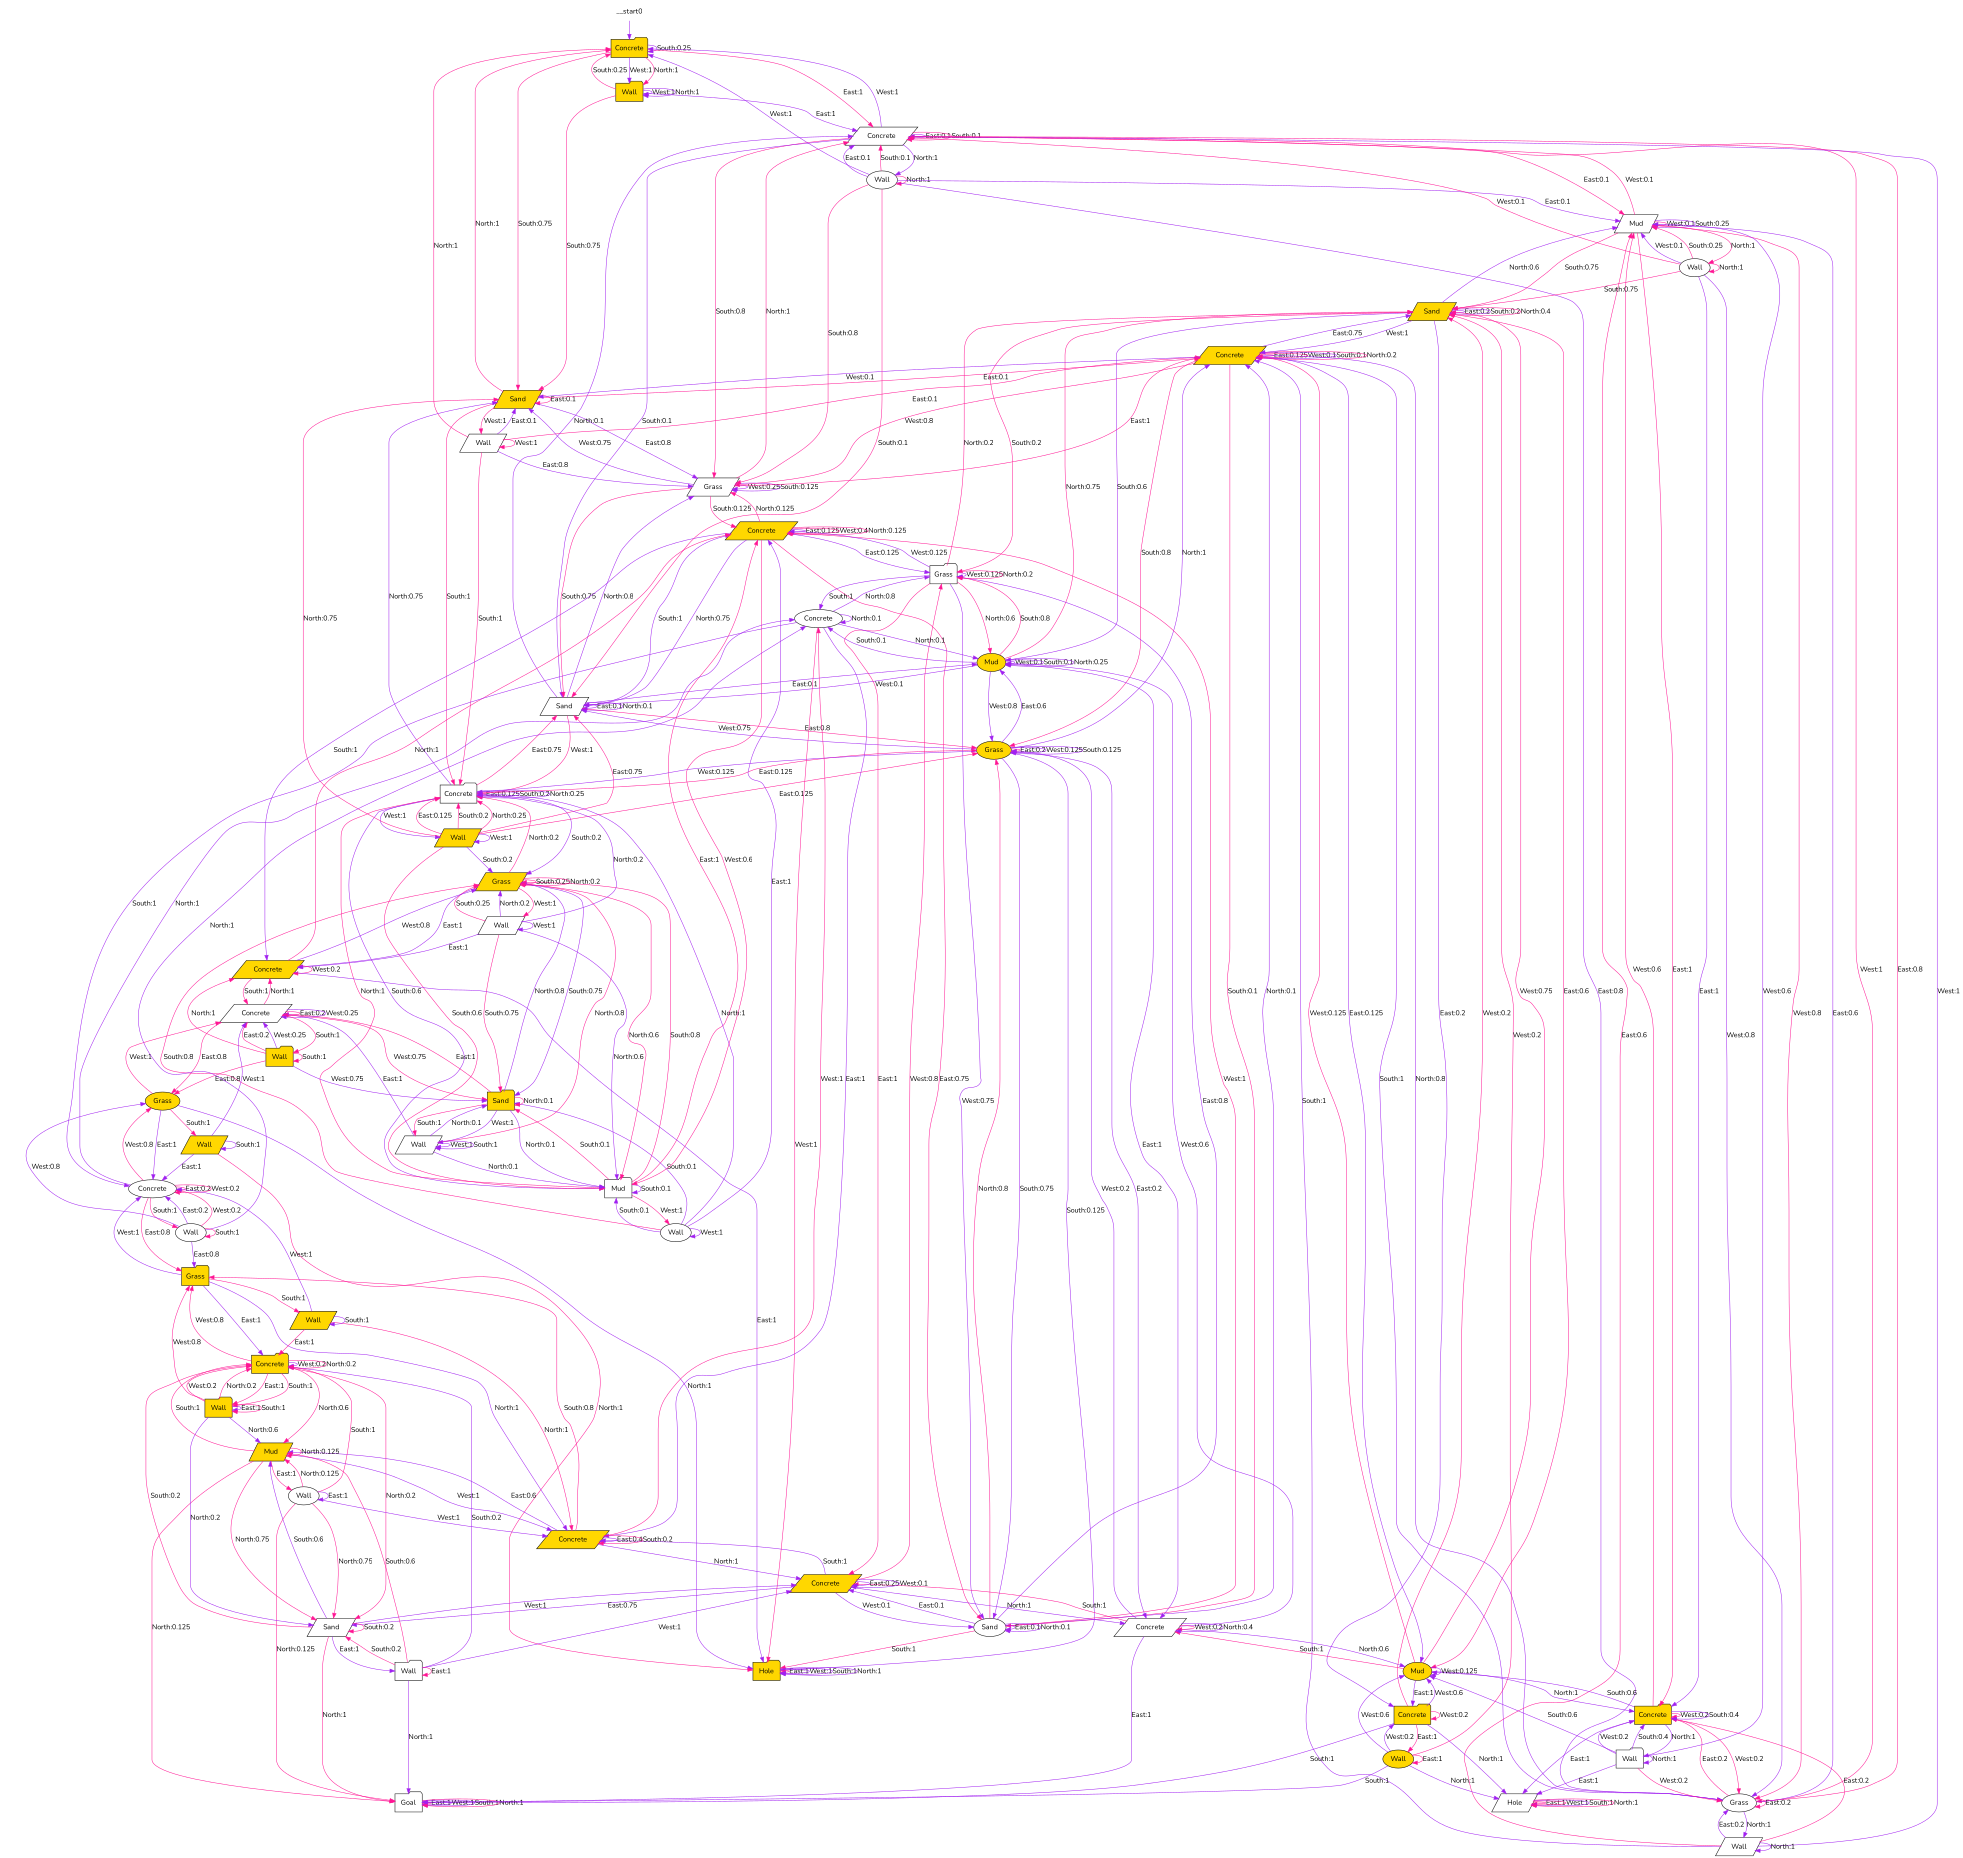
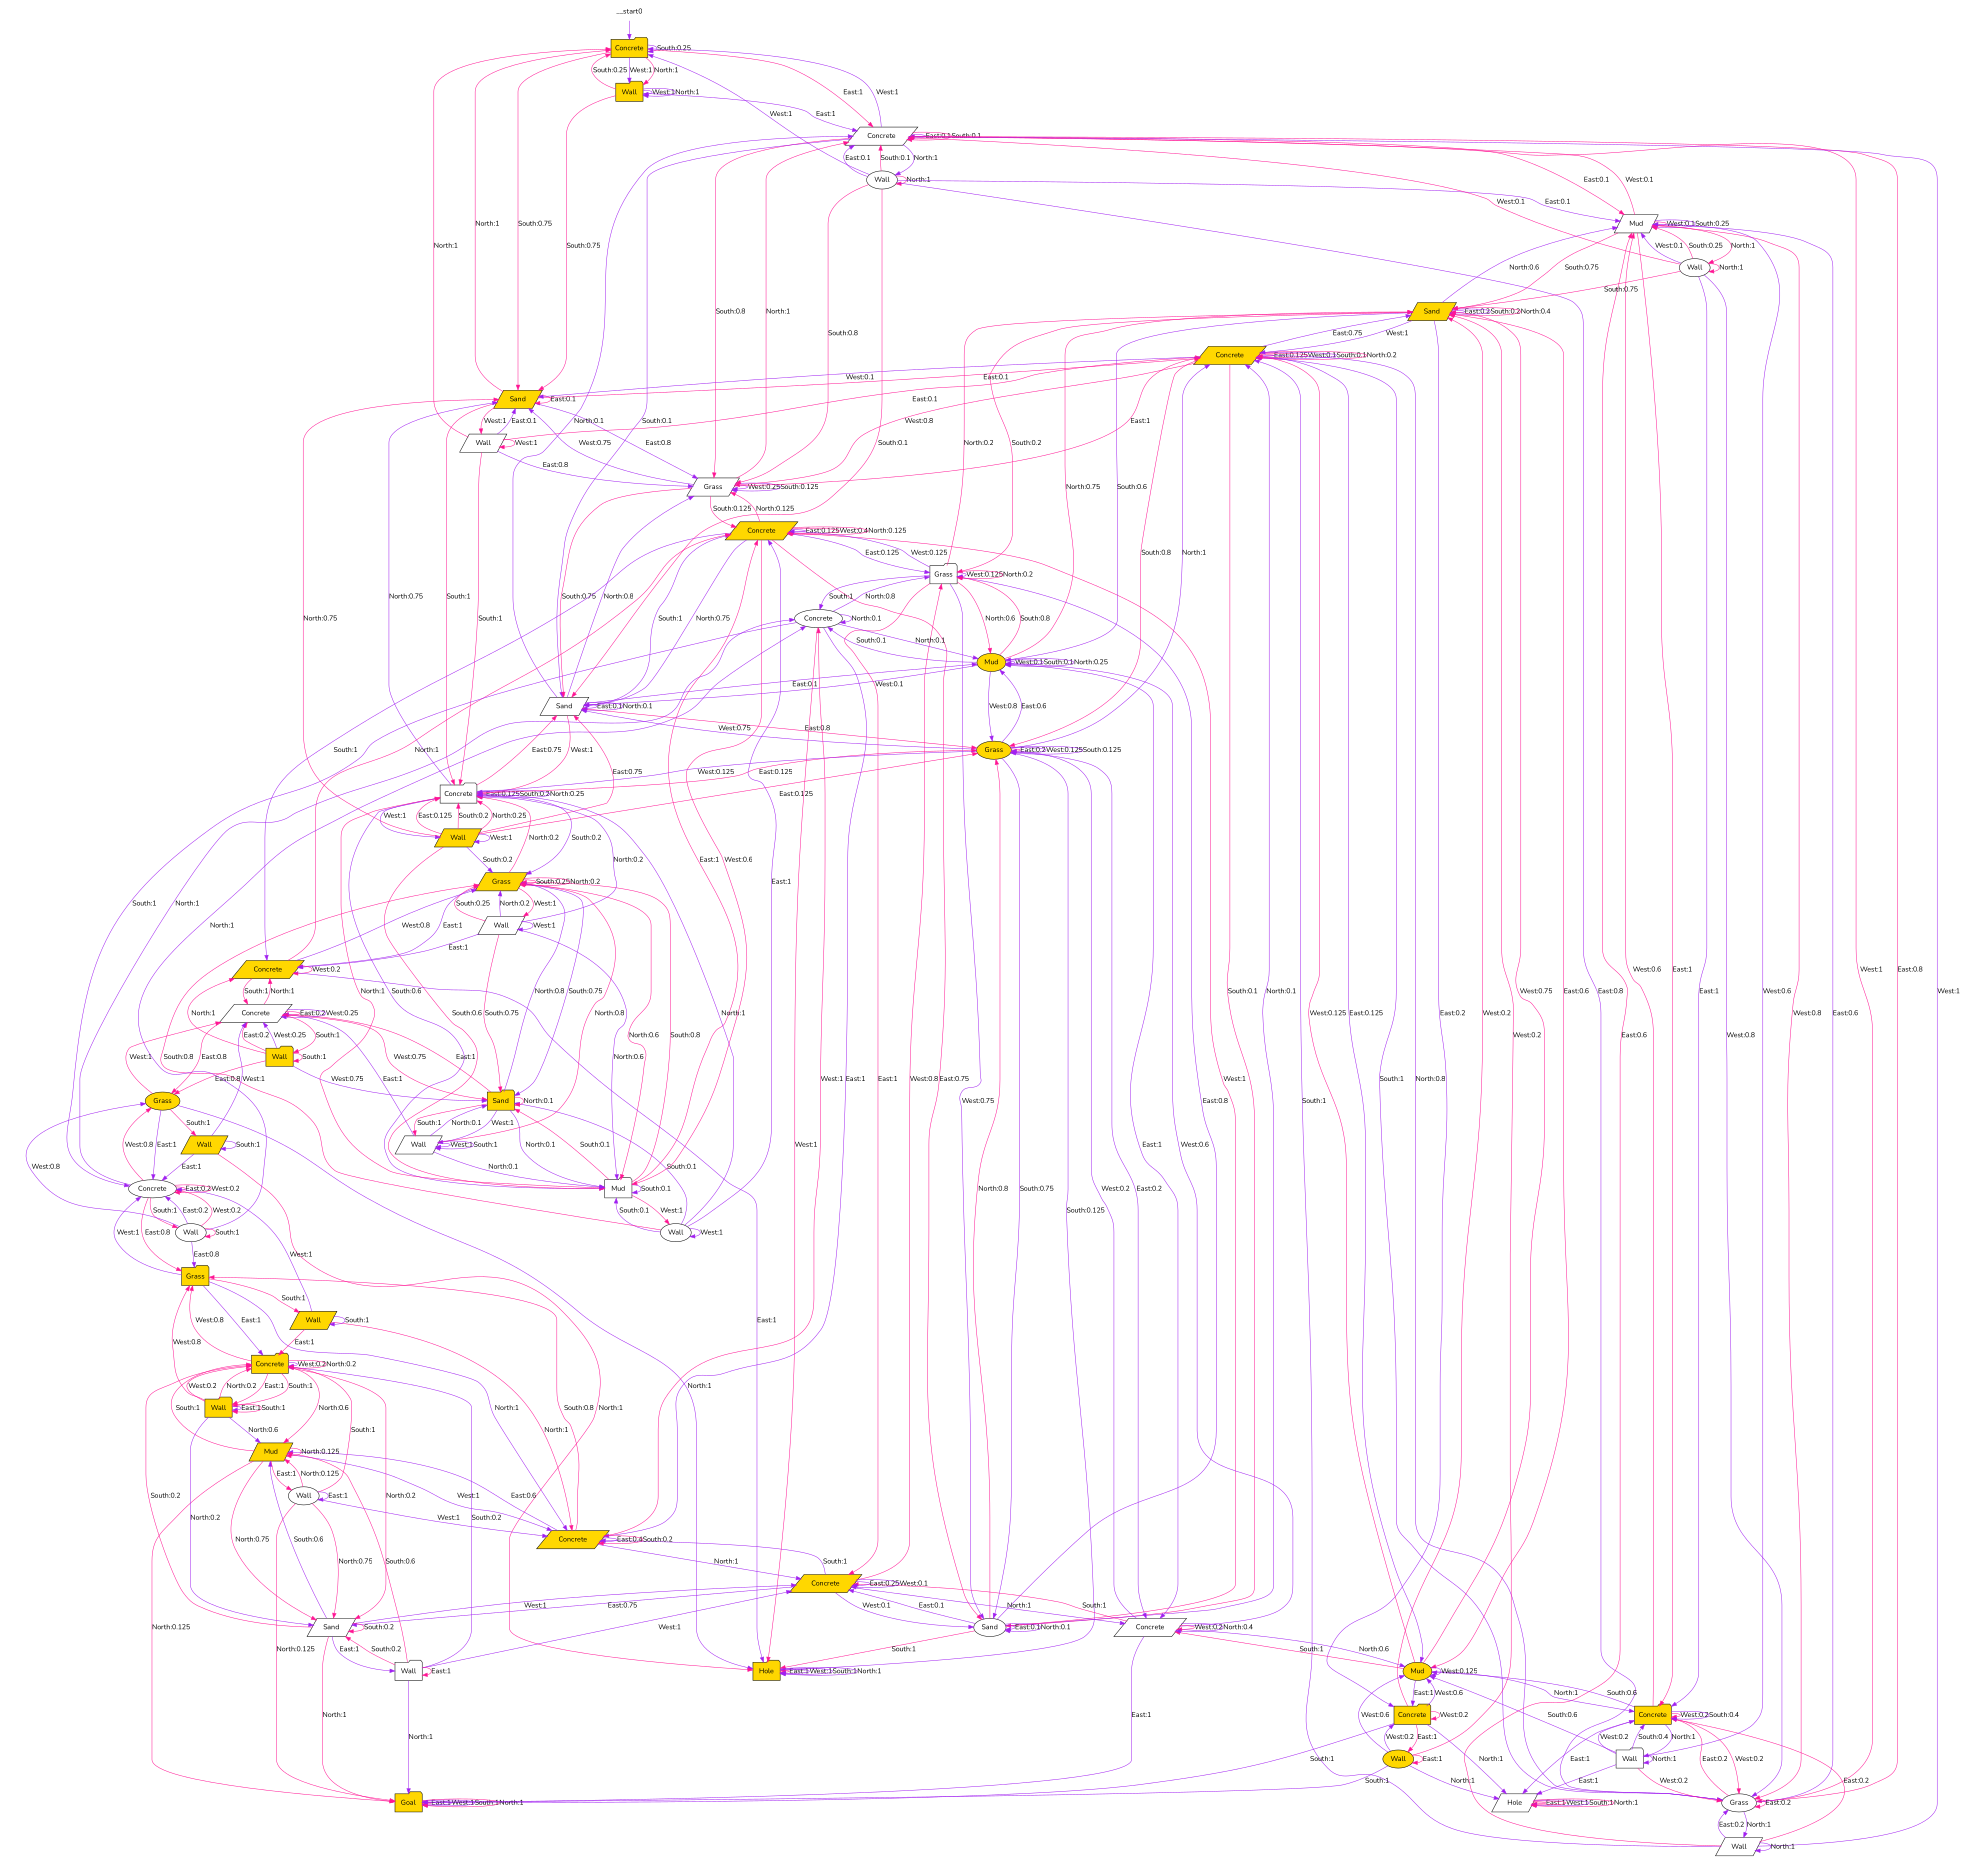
(409, 1803) -> (409, 1803)
